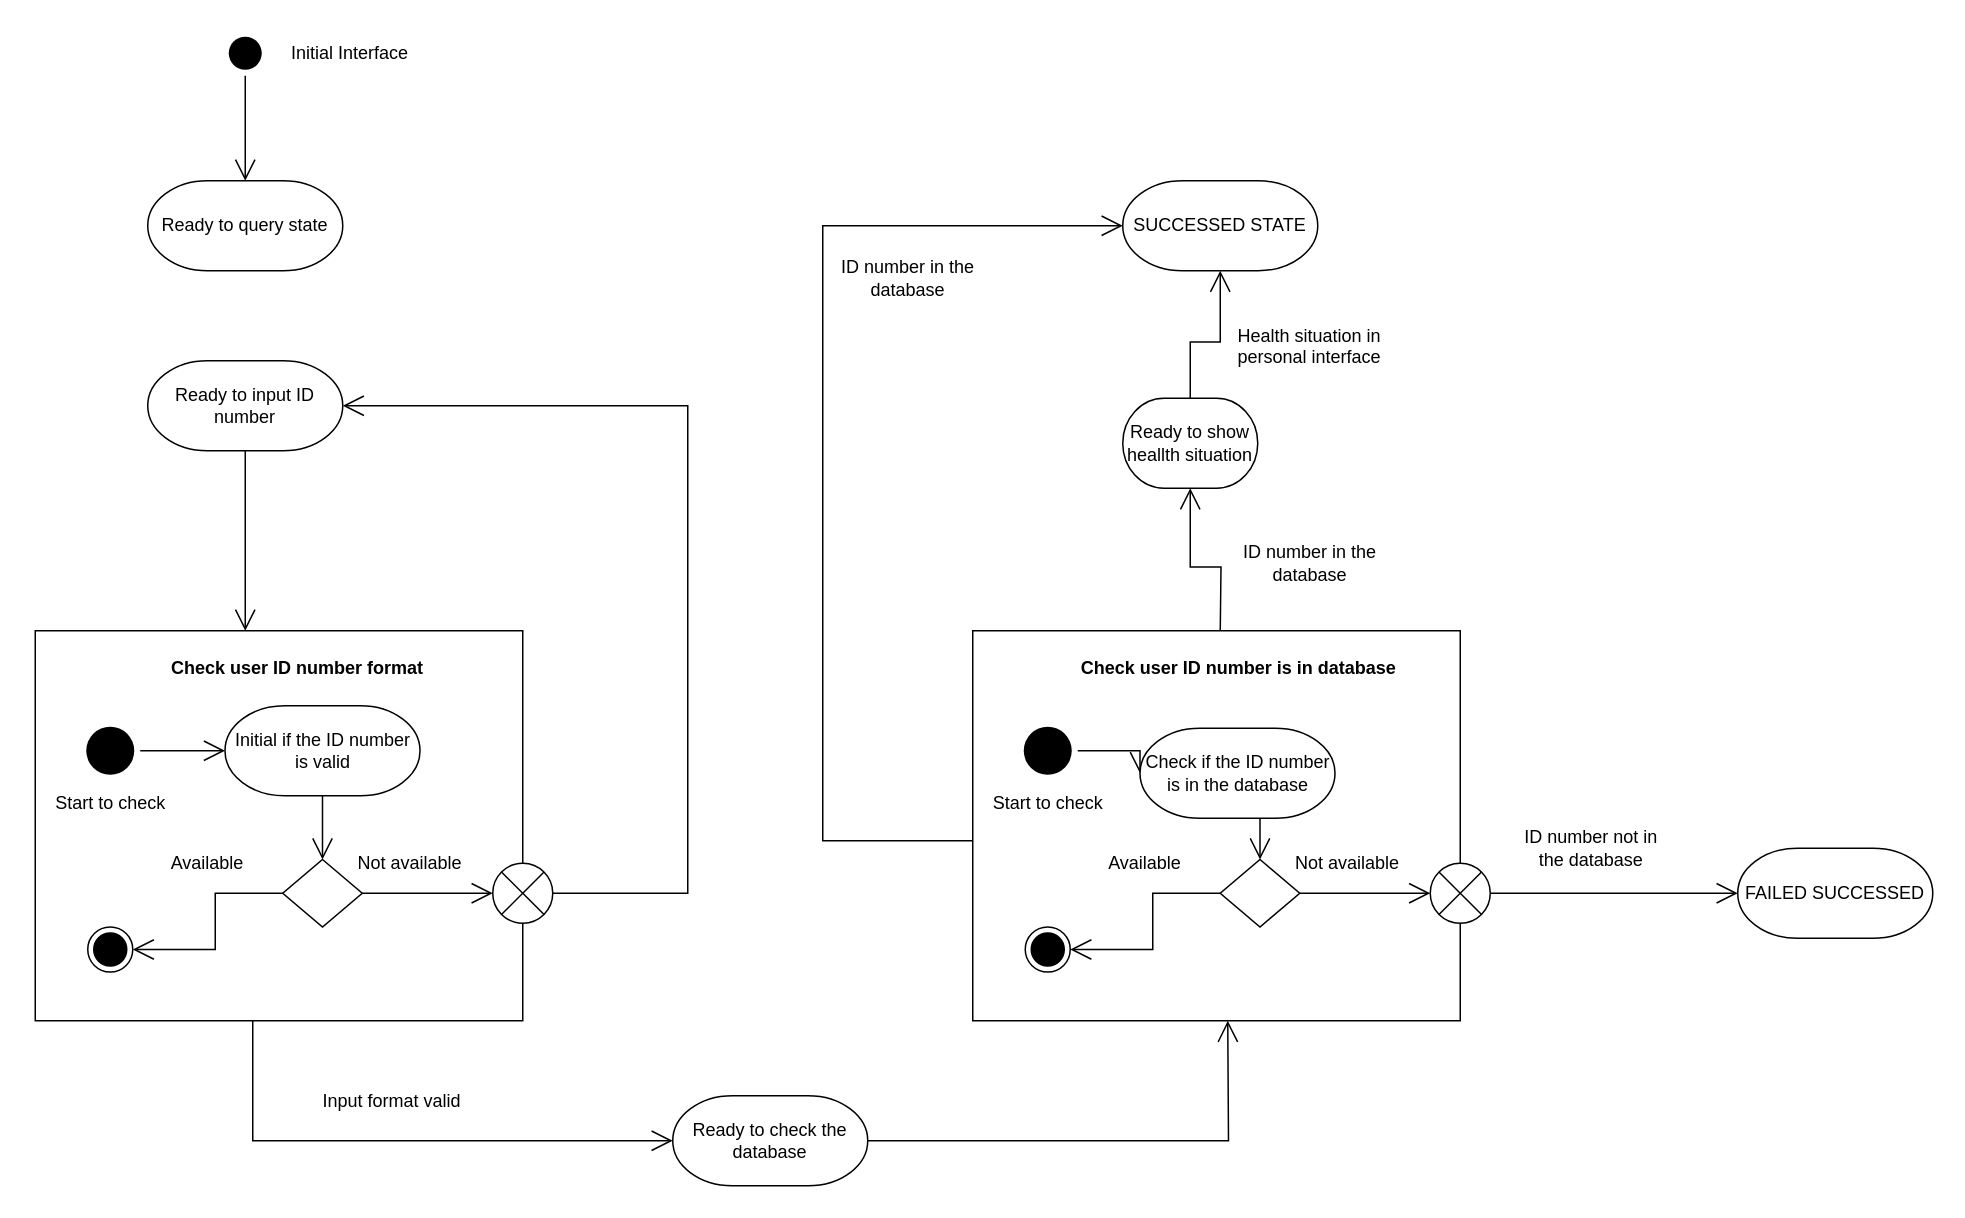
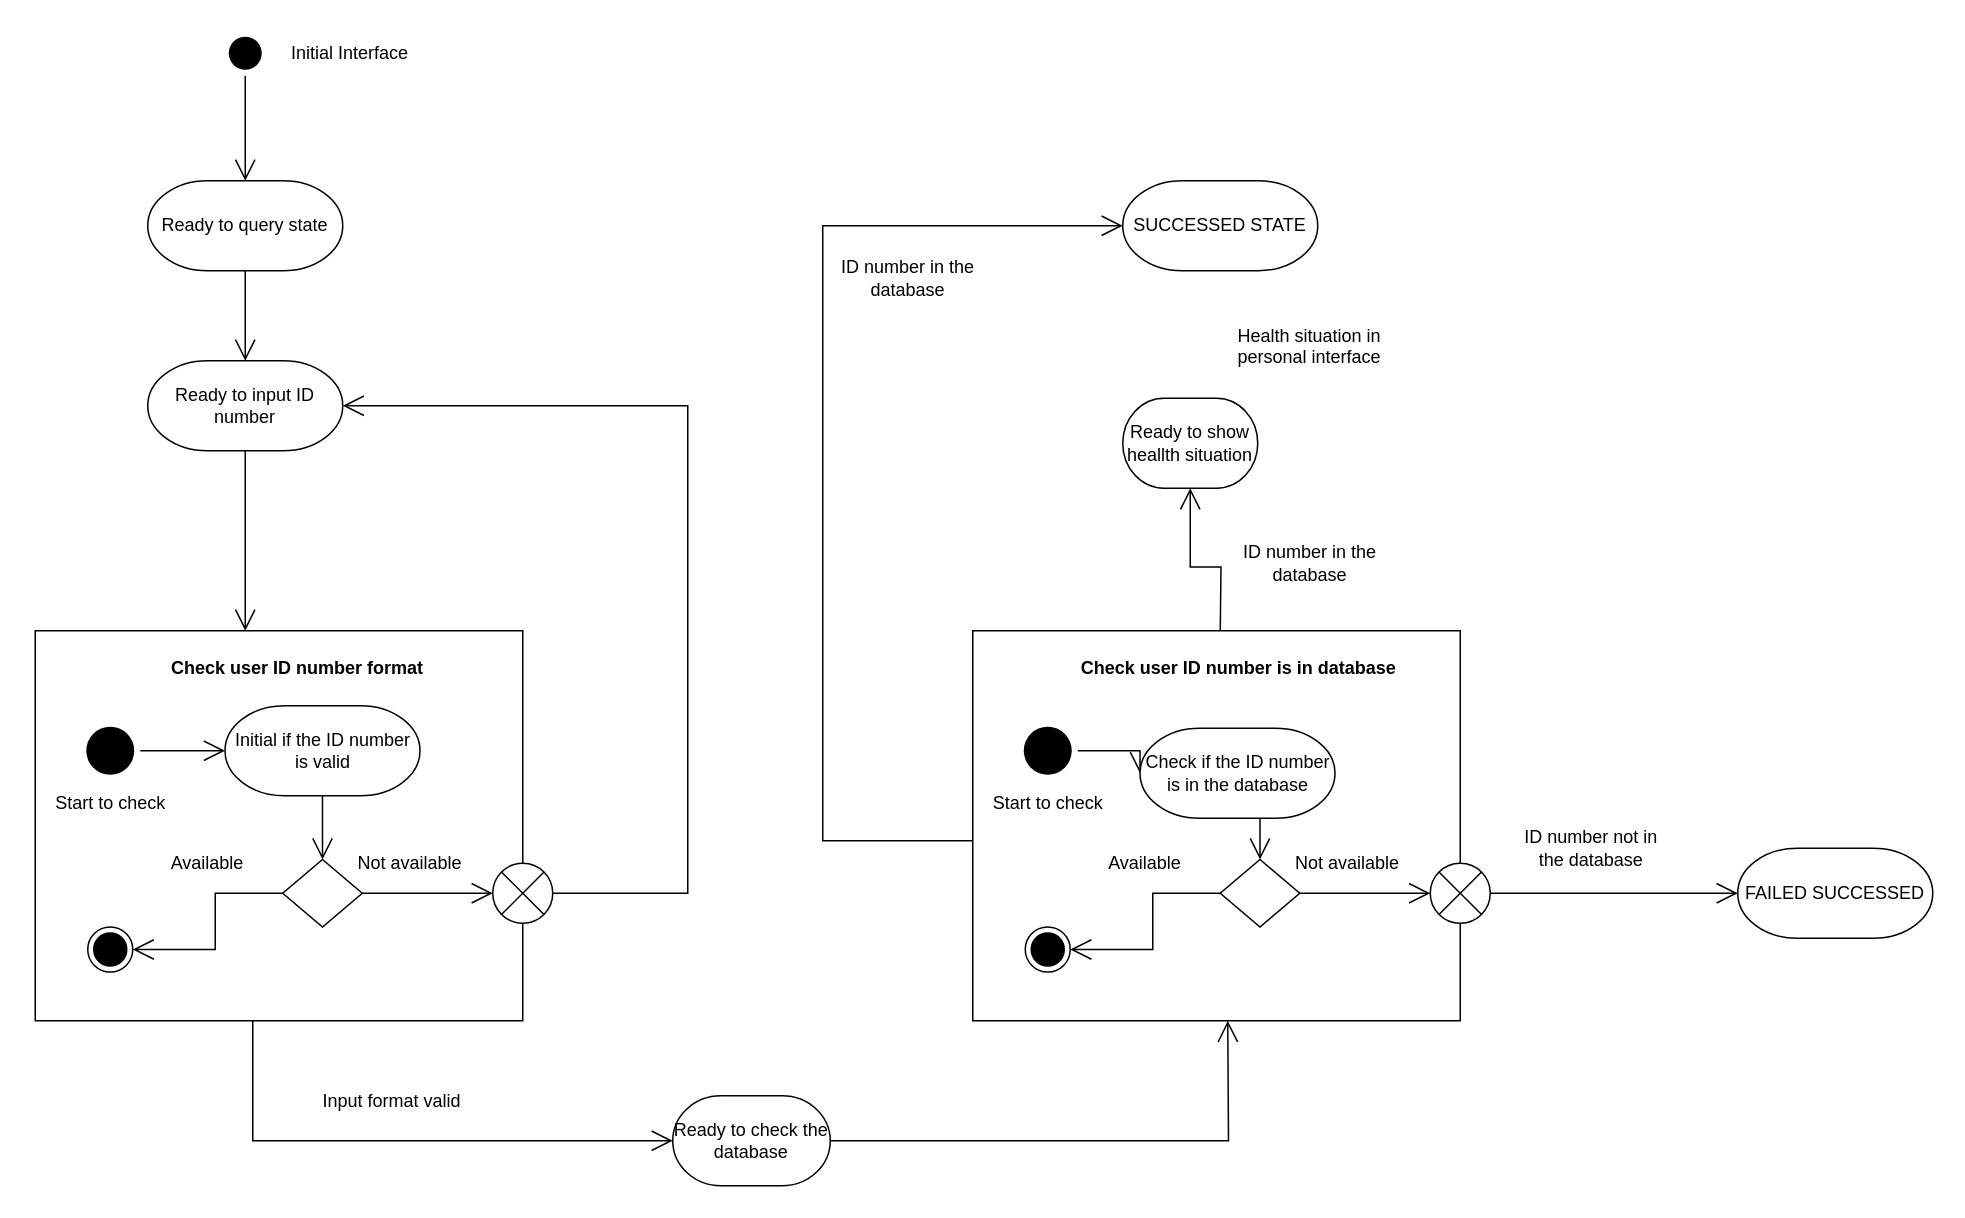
none -> (245, 314)
(1210, 342) -> none
(770, 1141) -> (752, 1141)
